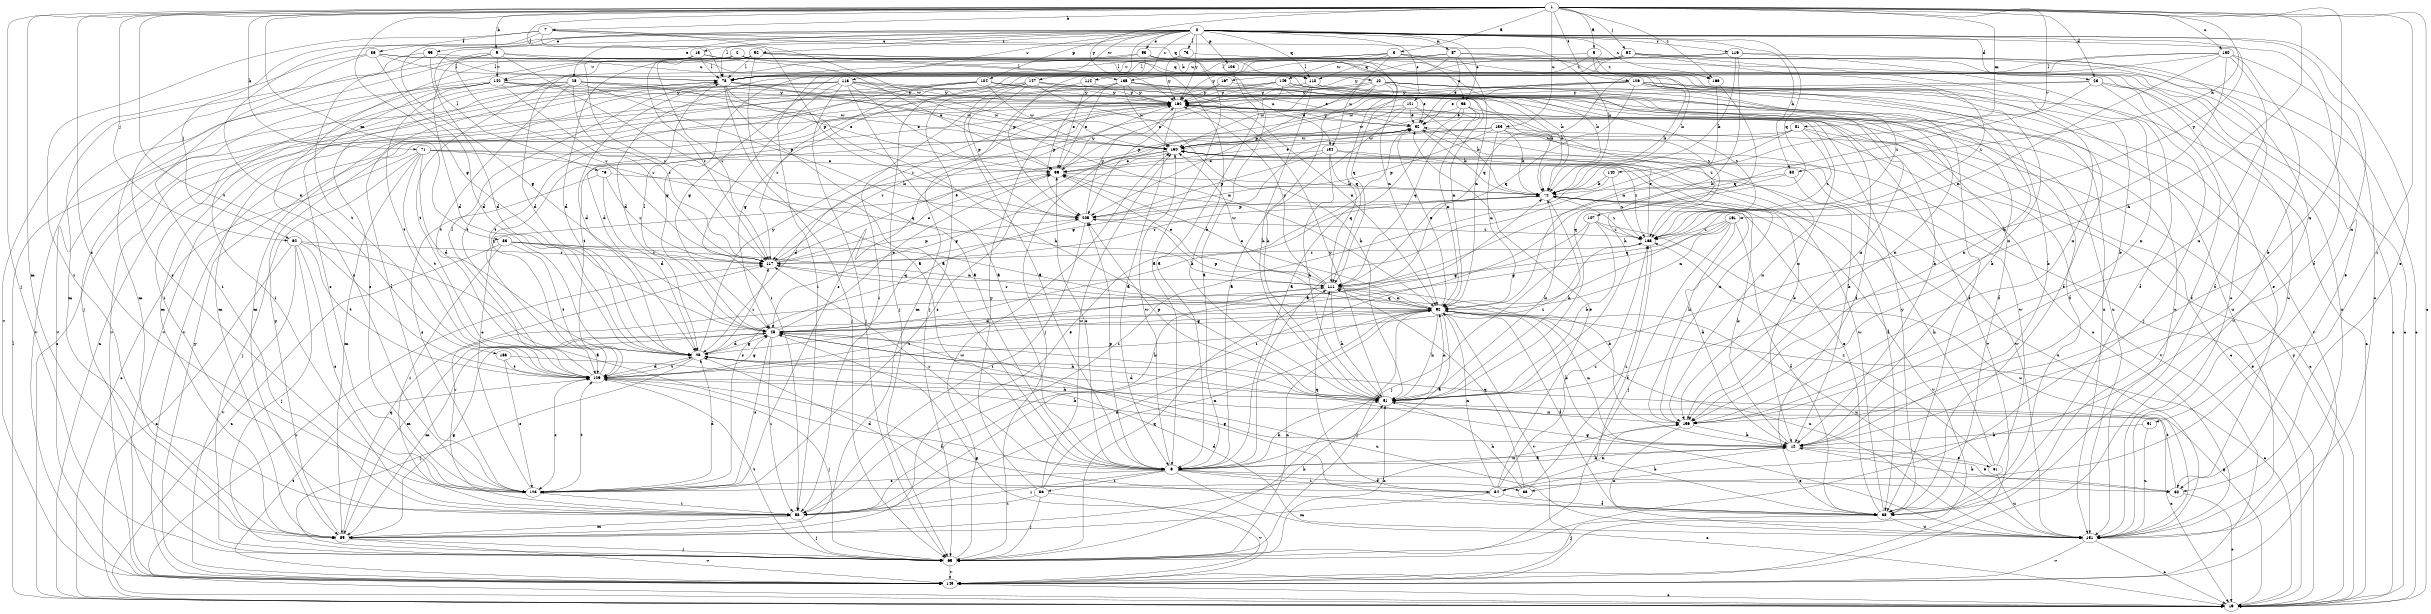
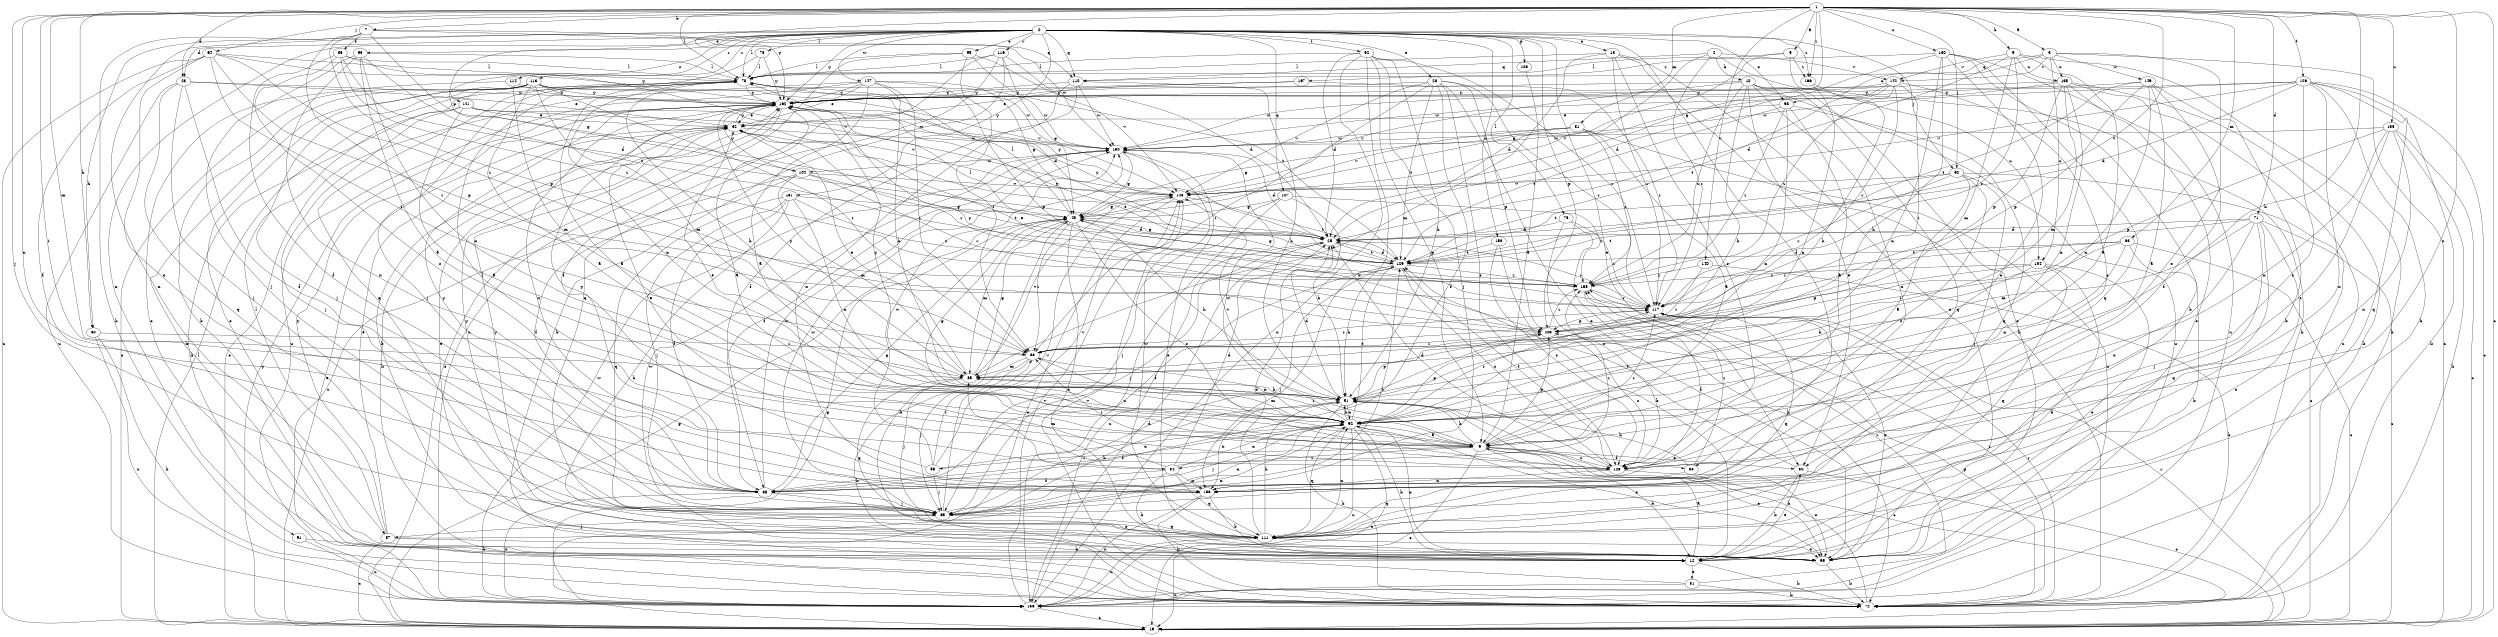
(250, 81) -> (2275, 116)
(1088, 121) -> (961, 162)
(927, 125) -> (680, 521)
(1574, 231) -> (553, 409)
(944, 264) -> (1433, 253)
(2090, 538) -> (1031, 607)
